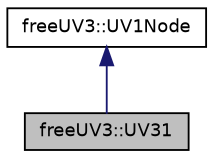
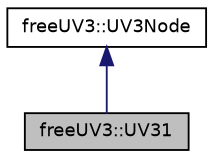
(107, 28) -> (107, 28)
